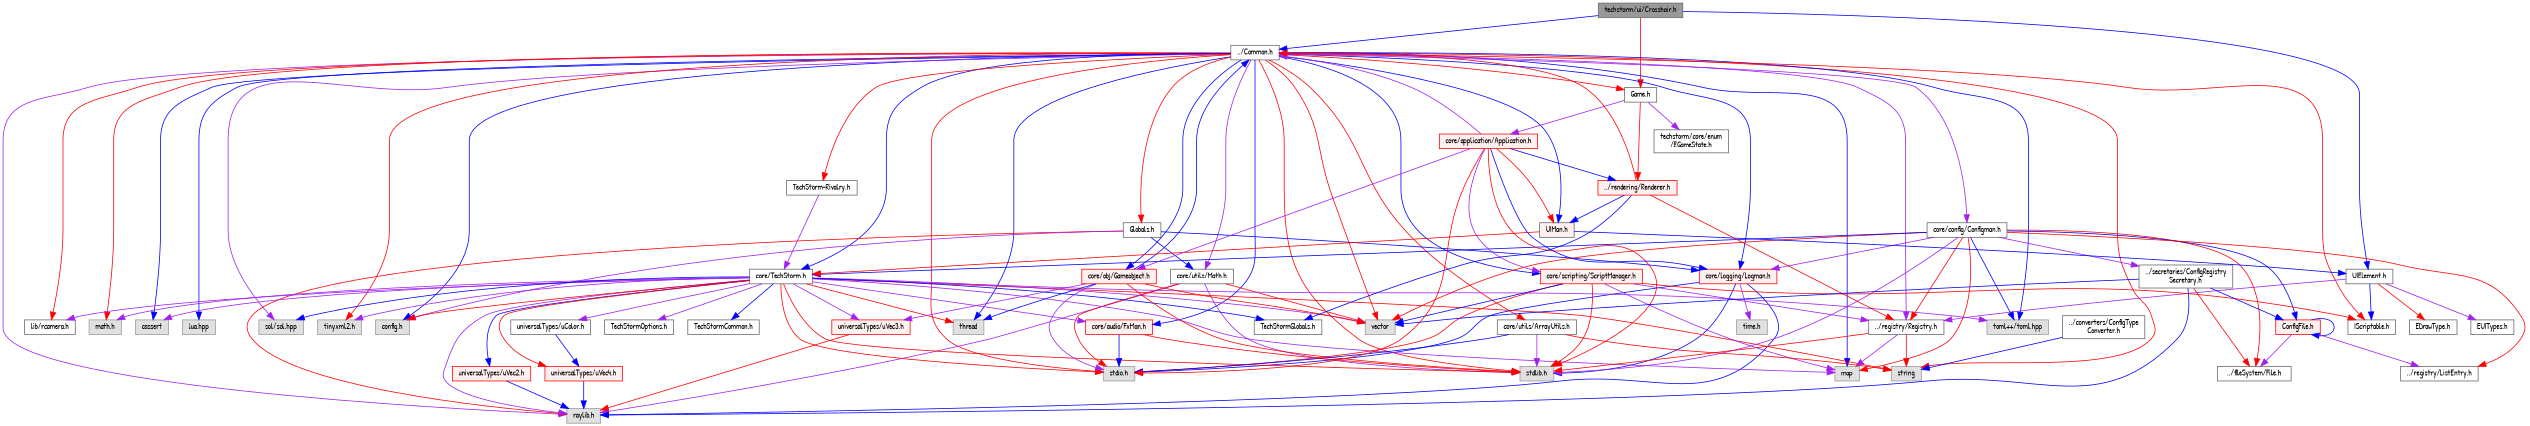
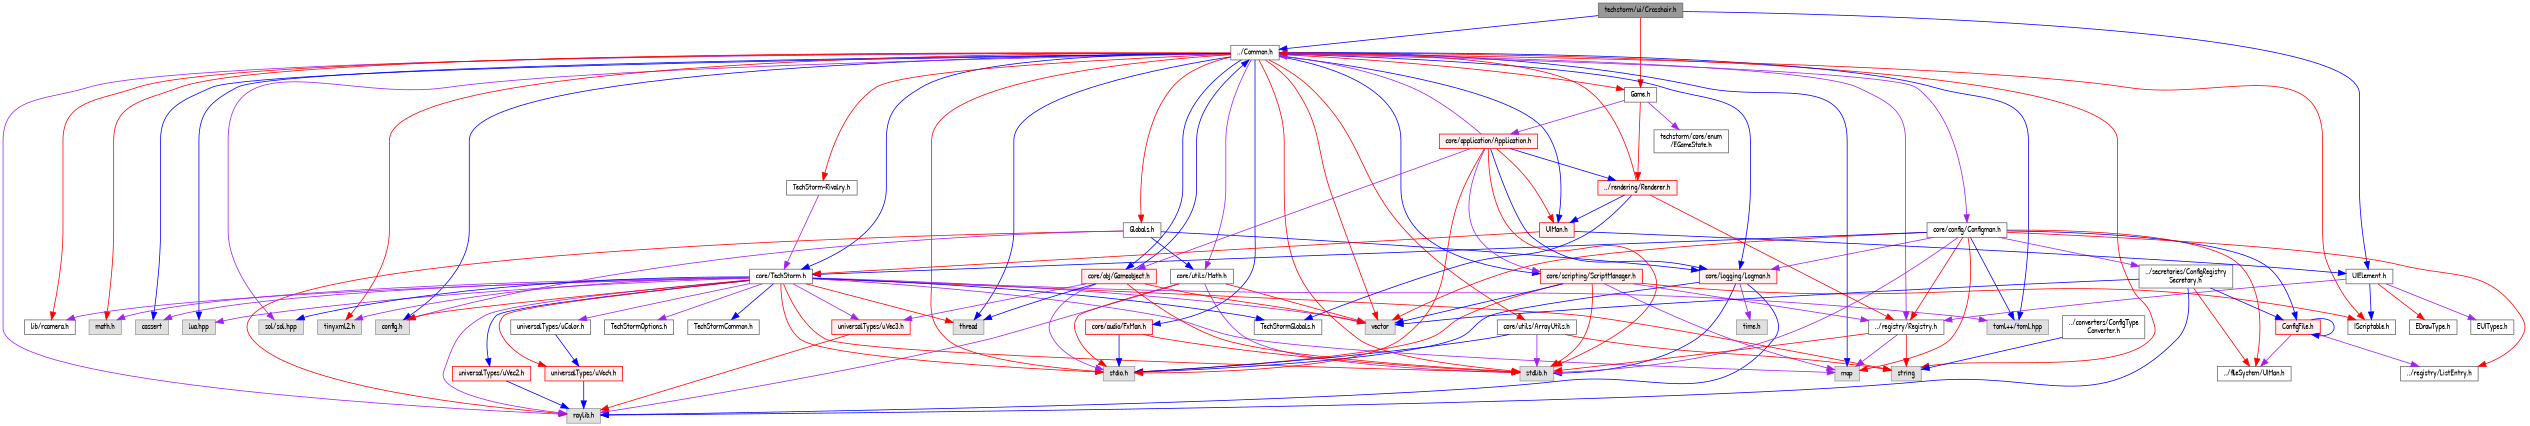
(1557, 230) -> (1557, 230)
(945, 301) -> (486, 292)
(2254, 374) -> (2254, 374)
